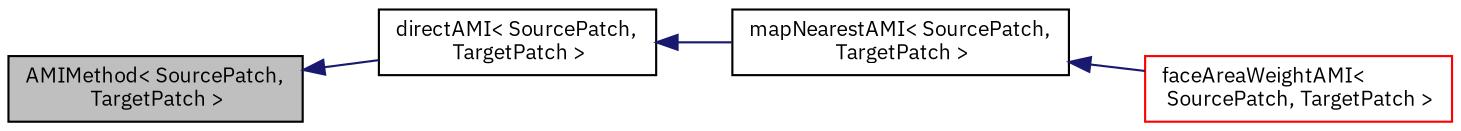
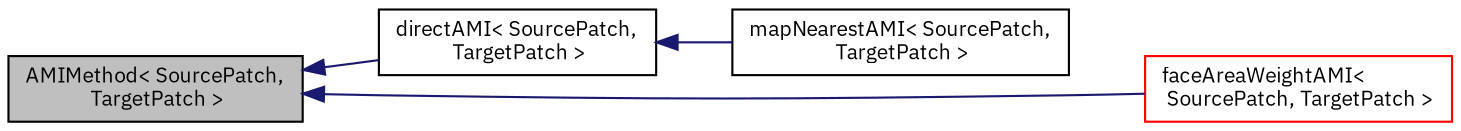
(1118, 68) -> (735, 98)
